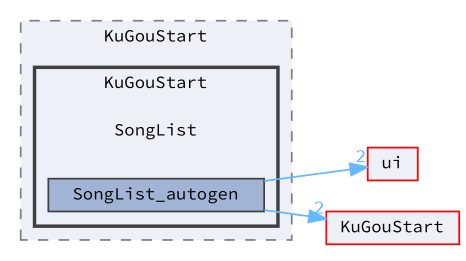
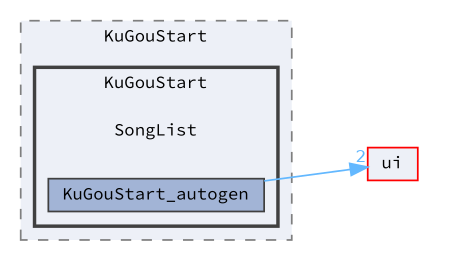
(156, 195) -> (156, 195)
(393, 228) -> none
